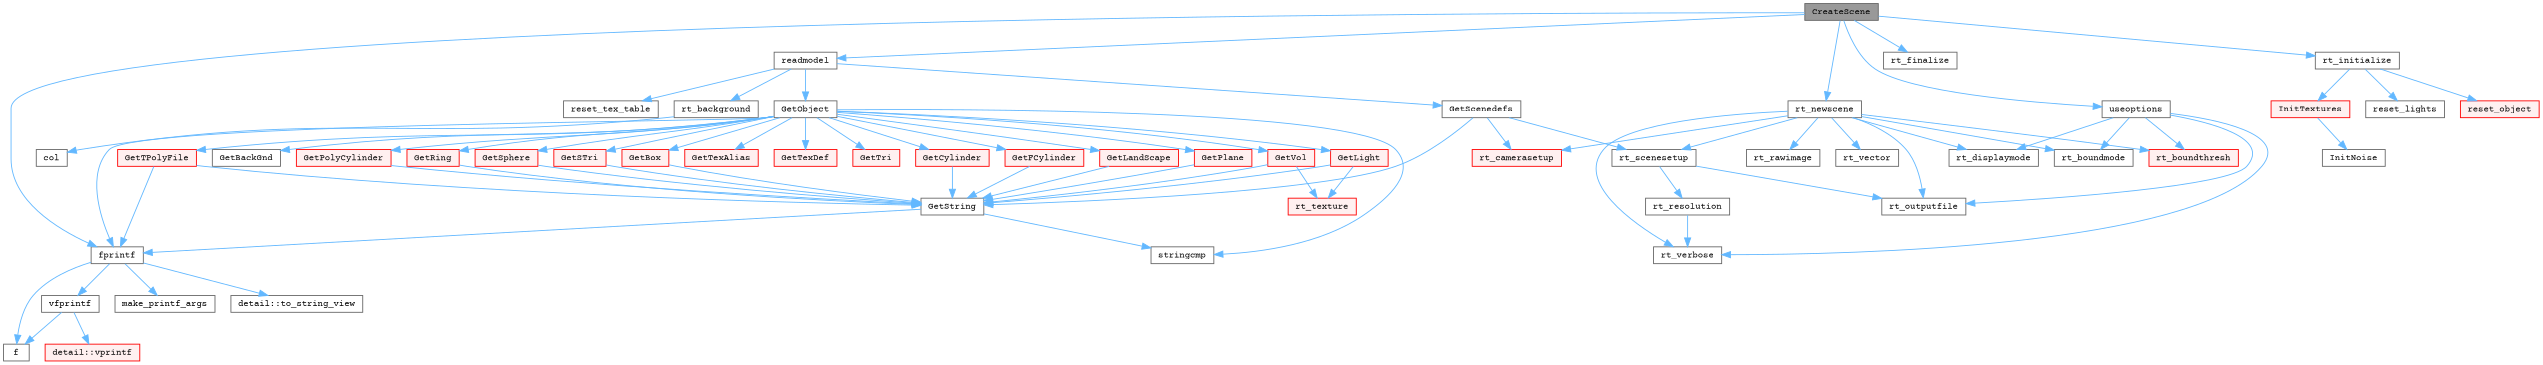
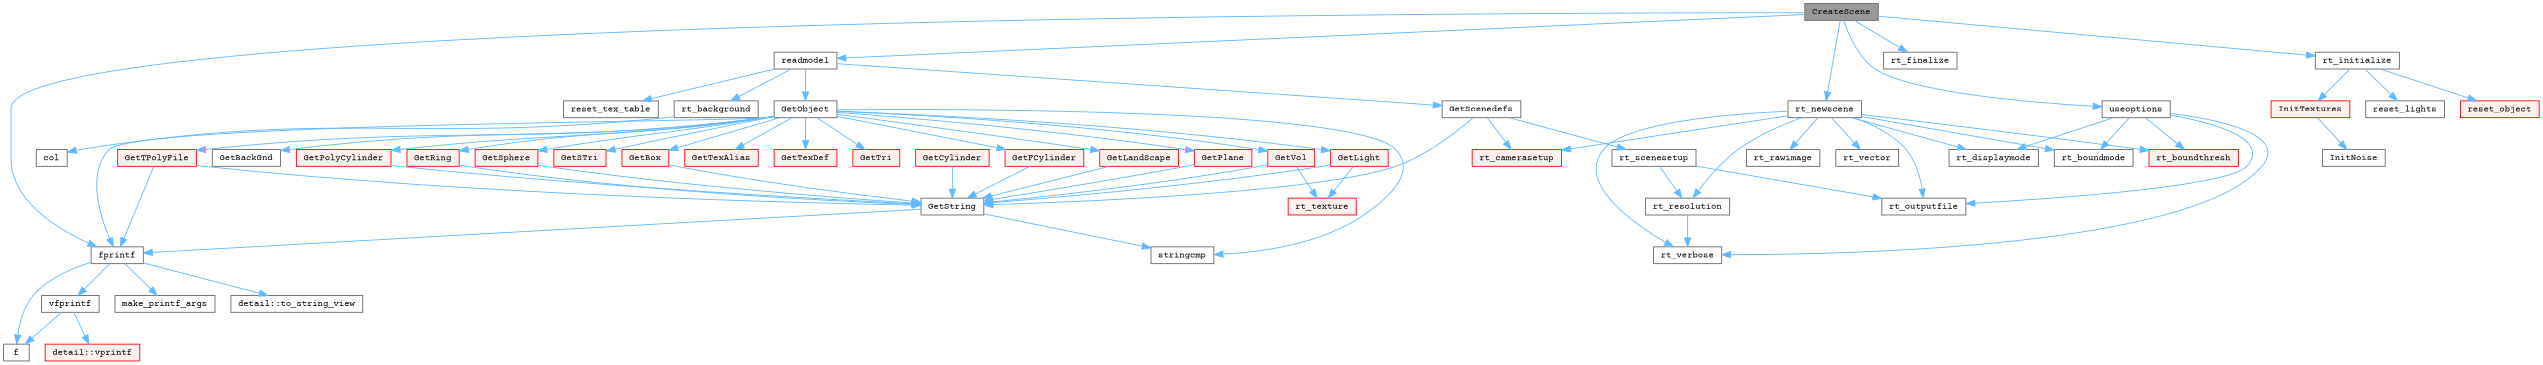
(875, 132) -> none
(1744, 132) -> (1744, 146)
(705, 180) -> none
